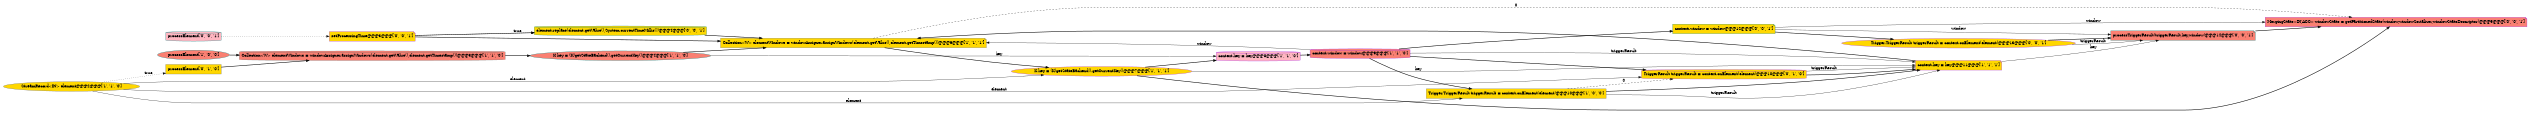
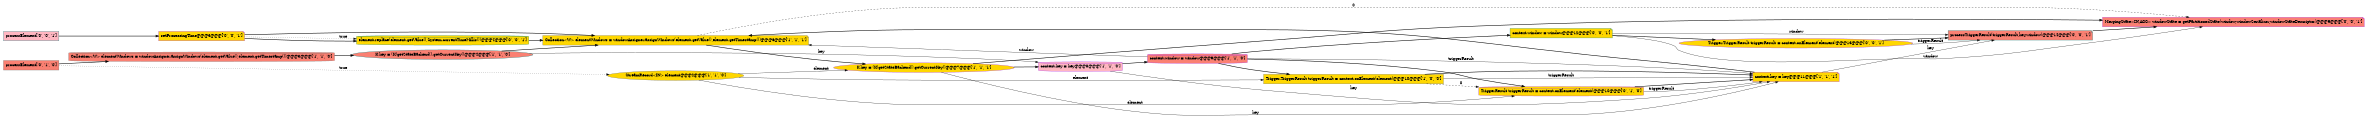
(193, 36) -> (31, 36)
(274, 36) -> (107, 36)
(193, 55) -> none
(193, 69) -> (31, 65)
(132, 78) -> (333, 70)
none -> (1455, 104)
